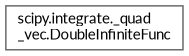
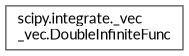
(94, 28) -> (94, 28)
